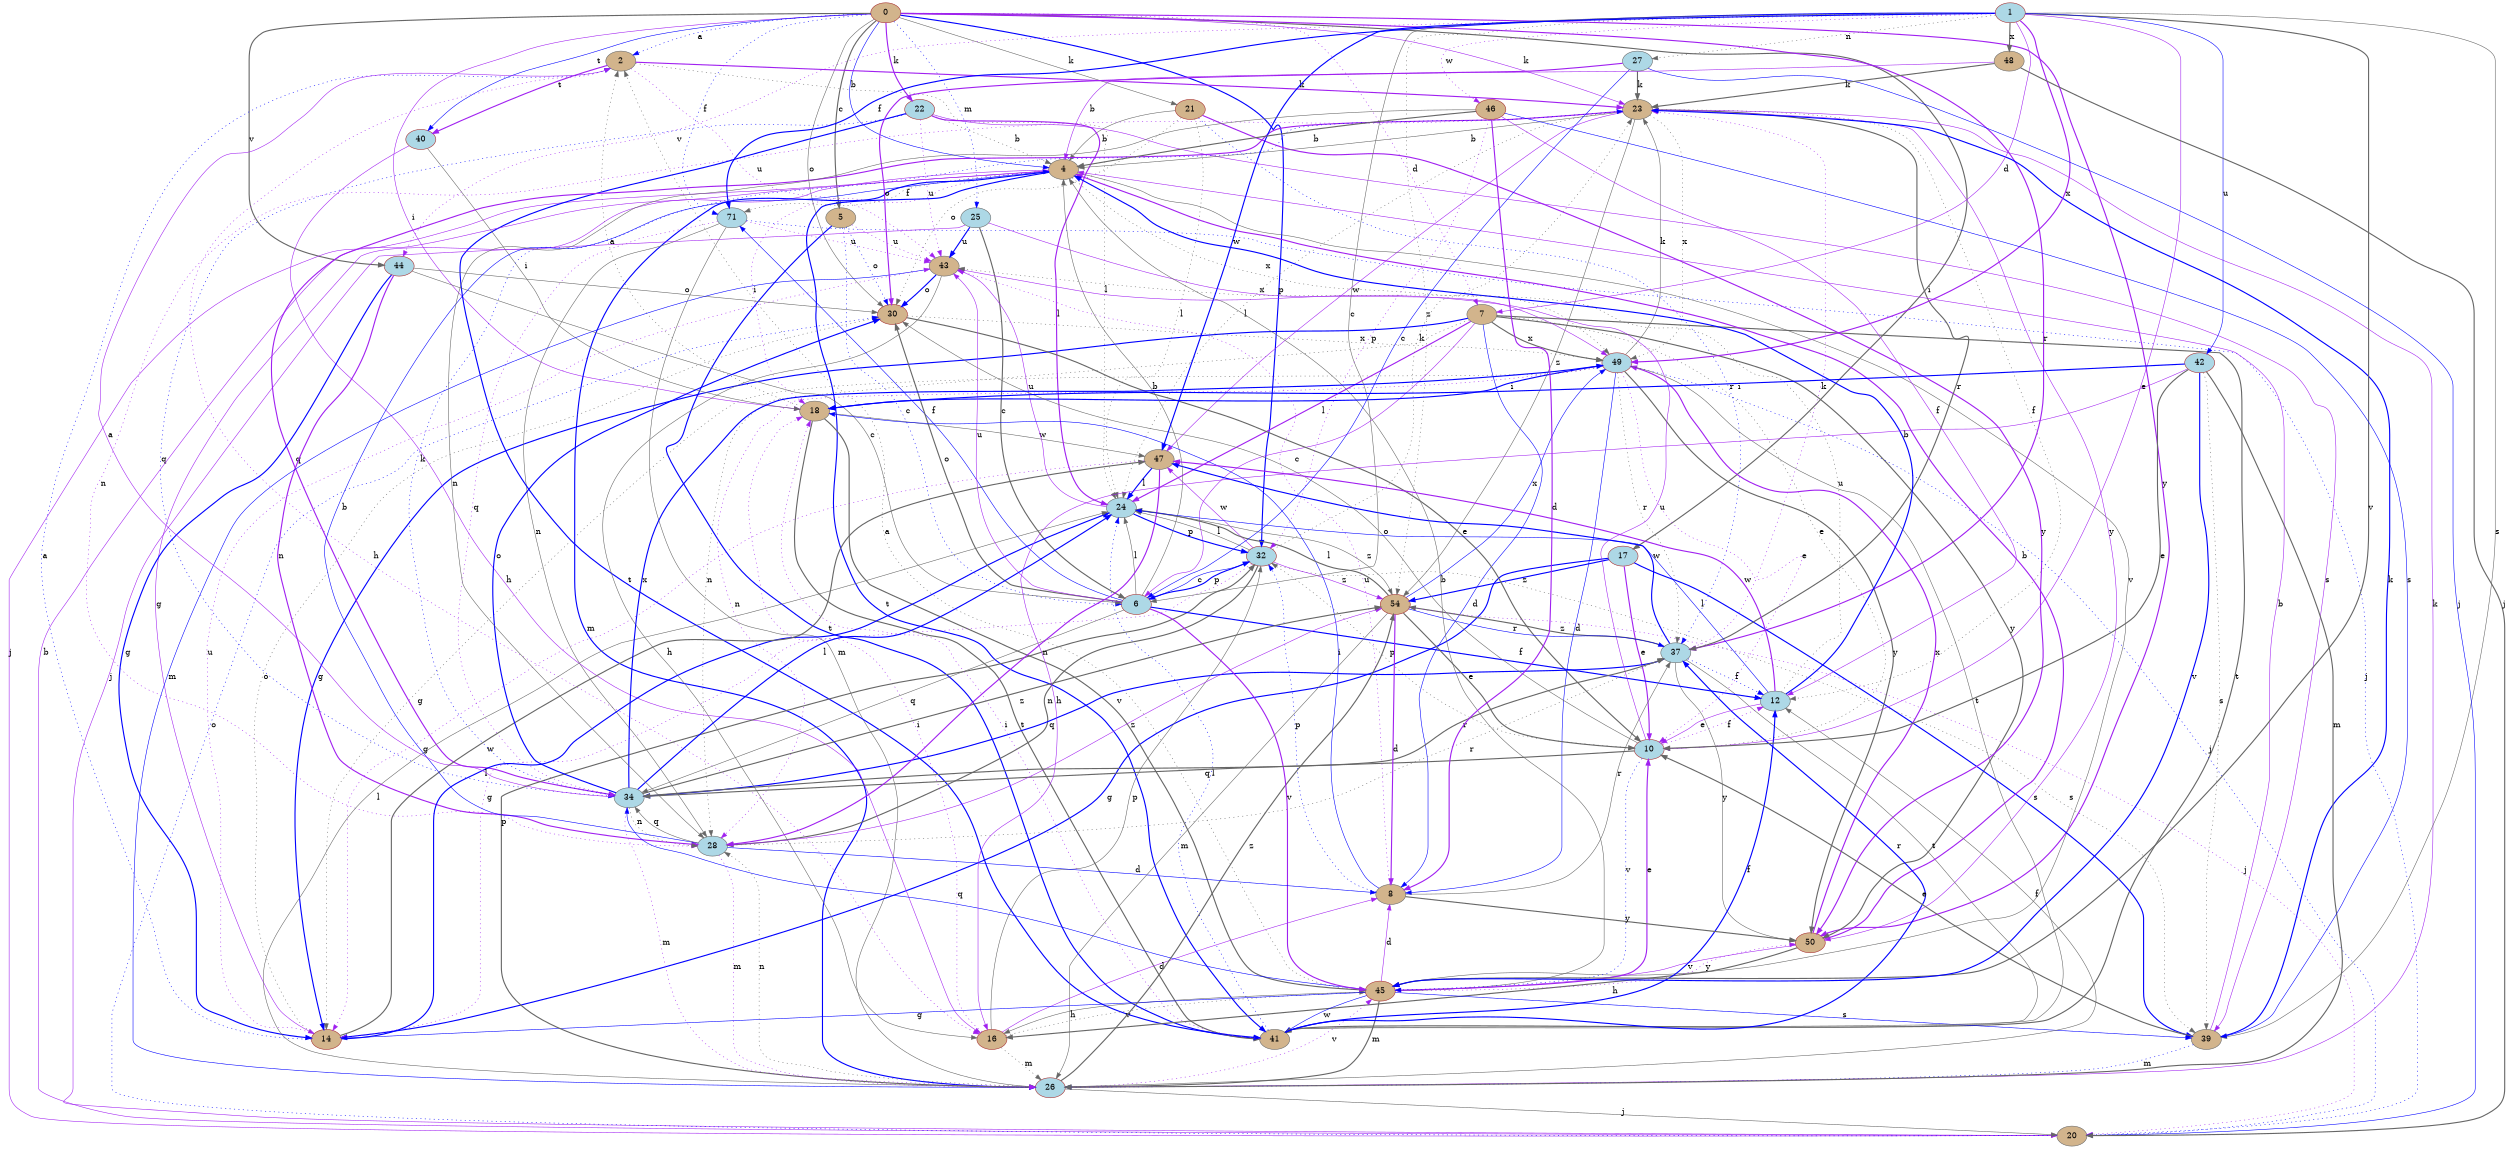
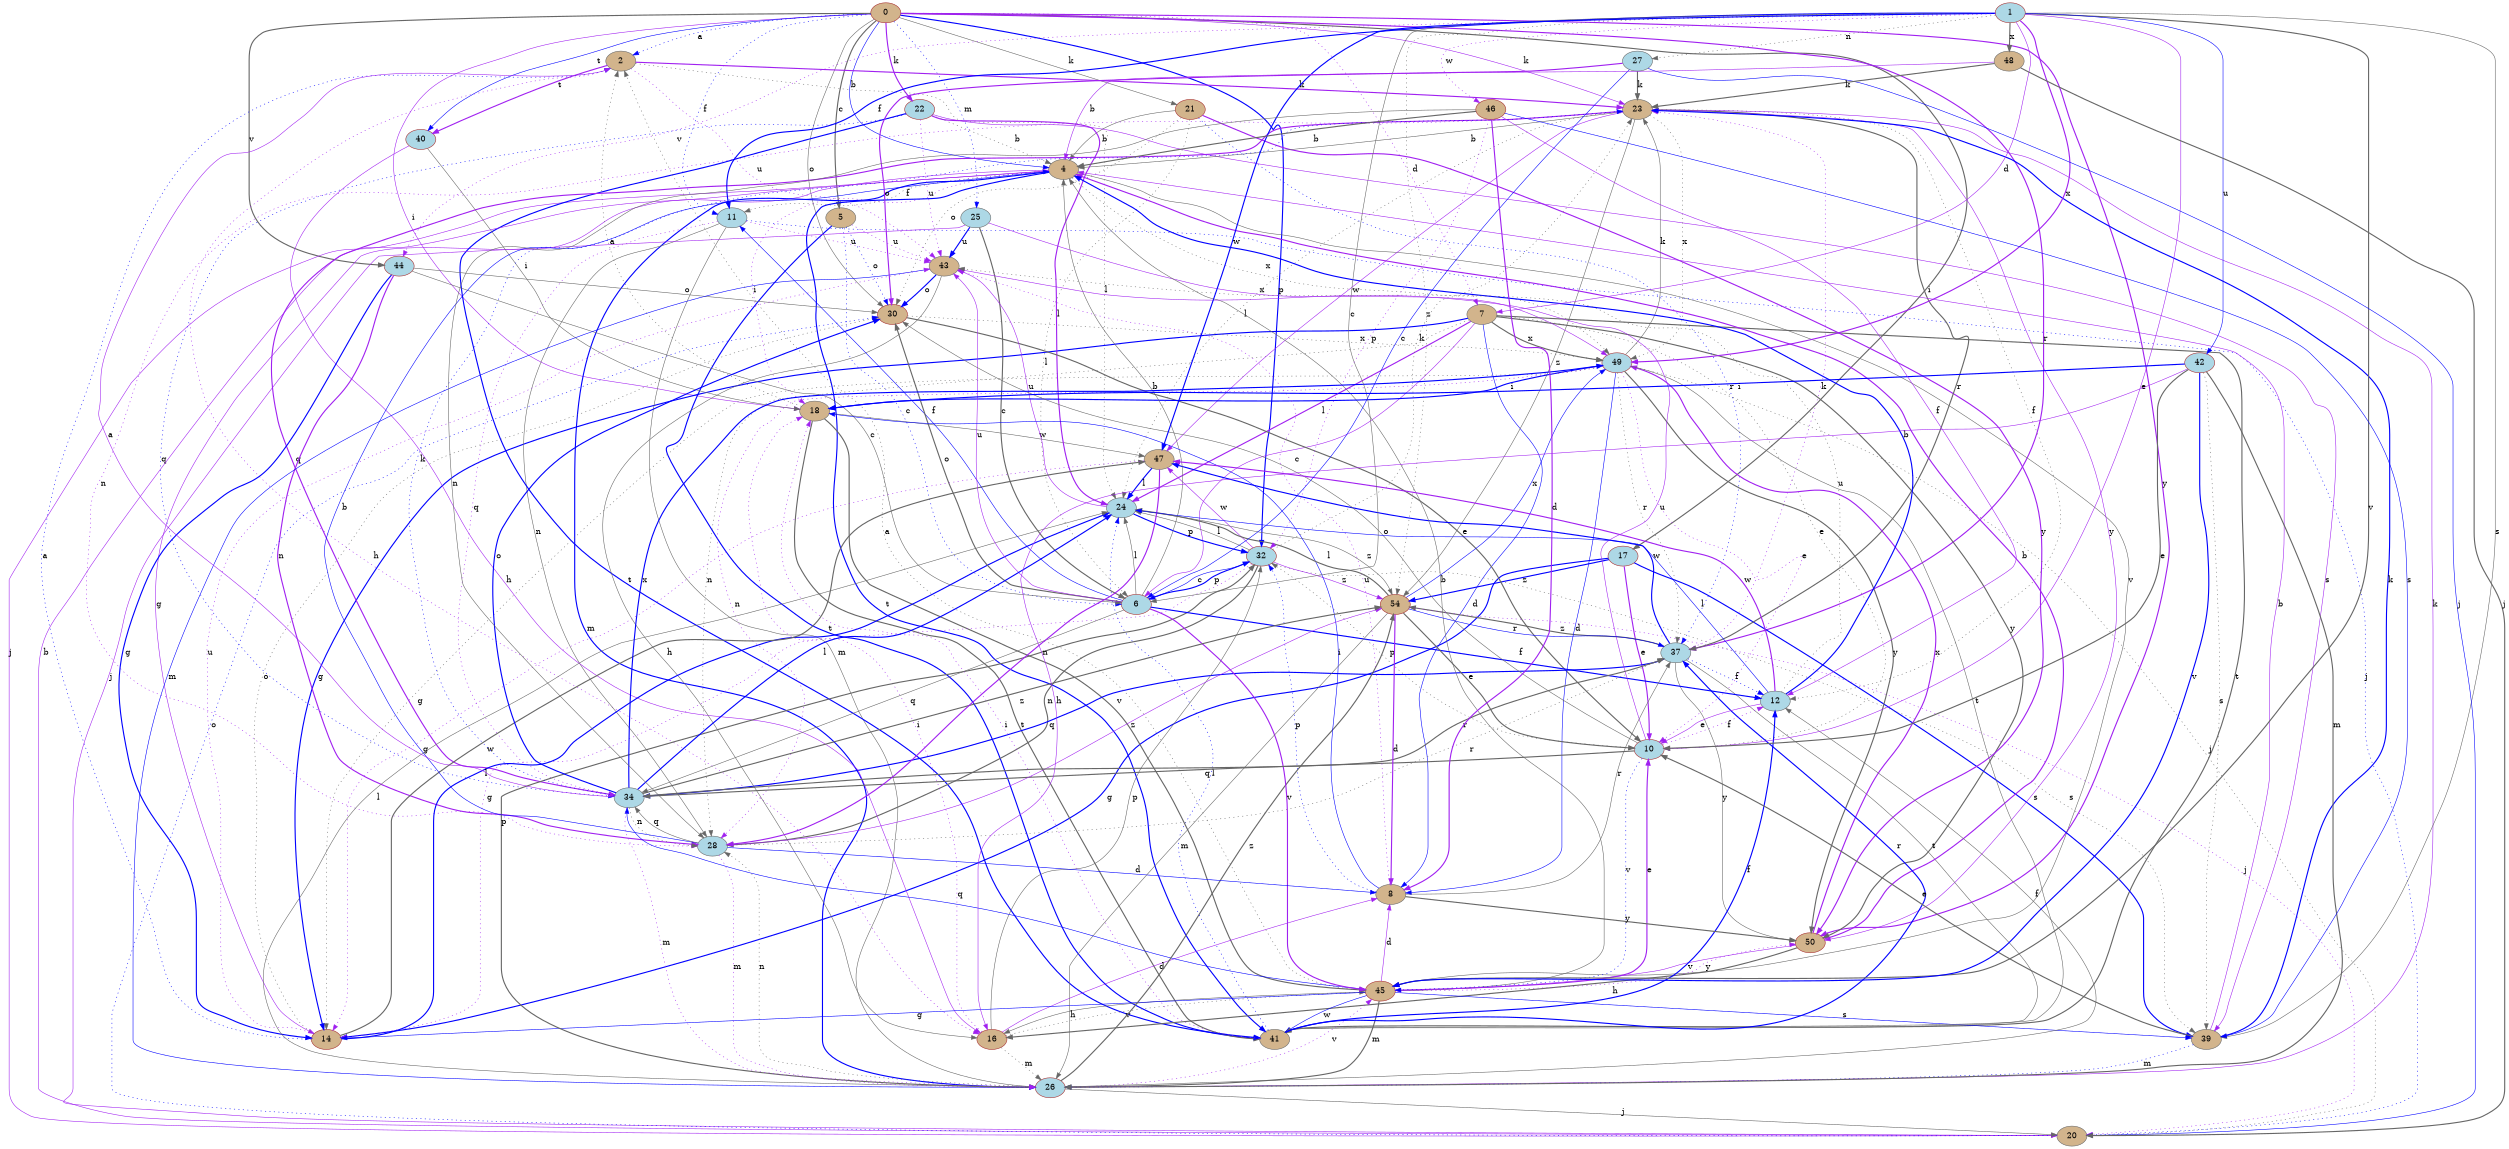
(732, 218) -> (732, 218)
(1176, 322) -> (1046, 344)
(2197, 742) -> (2197, 742)
